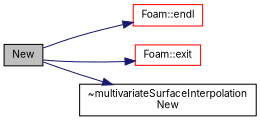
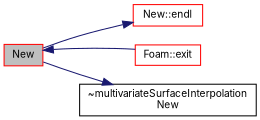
(168, 15) -> (168, 15)
(23, 55) -> (23, 55)
(84, 62) -> (94, 48)
